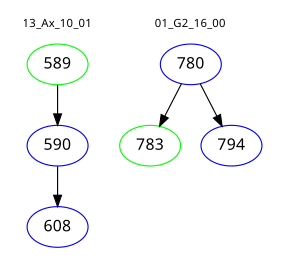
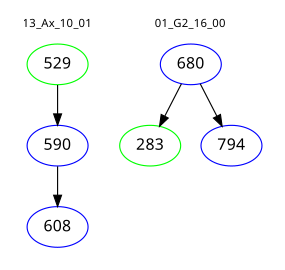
(58, 64) -> (58, 64)
(191, 64) -> (191, 64)
(150, 146) -> (150, 146)
